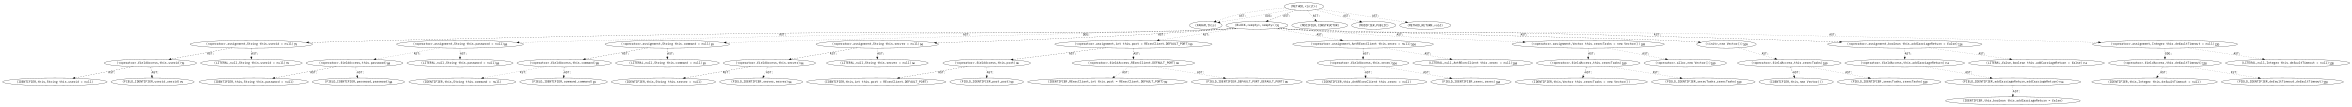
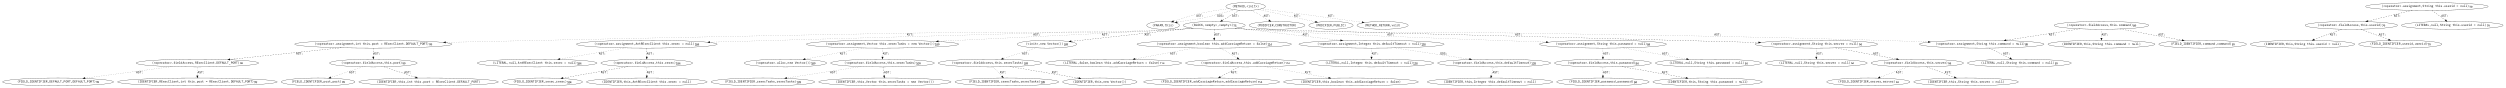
(772, 33) -> none
(1087, 35) -> (1719, 35)
(617, 53) -> (2043, 35)
(1416, 72) -> (595, 72)
(1958, 72) -> (1229, 72)
(2282, 82) -> none
(2013, 90) -> (1297, 72)
